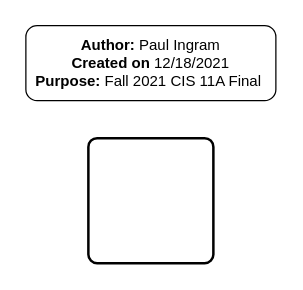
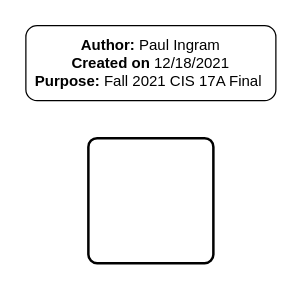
(151, 63) -> (151, 63)
